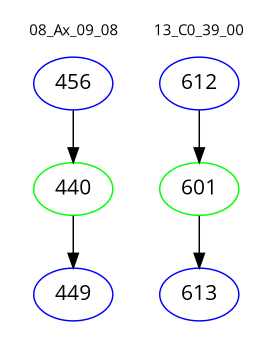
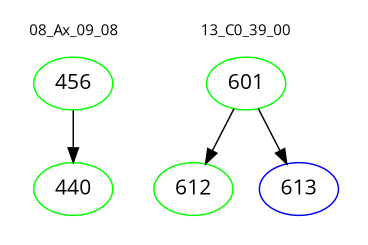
(73, 84) -> (73, 84)
(199, 84) -> (193, 189)
(199, 129) -> (223, 130)
(73, 295) -> none
